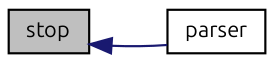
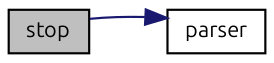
(139, 46) -> (117, 17)
